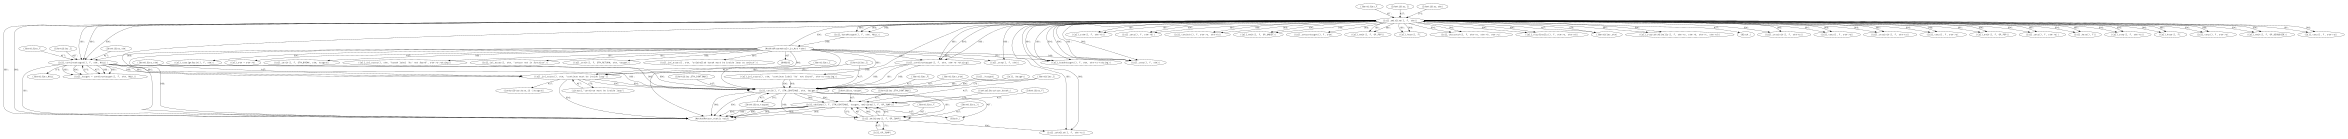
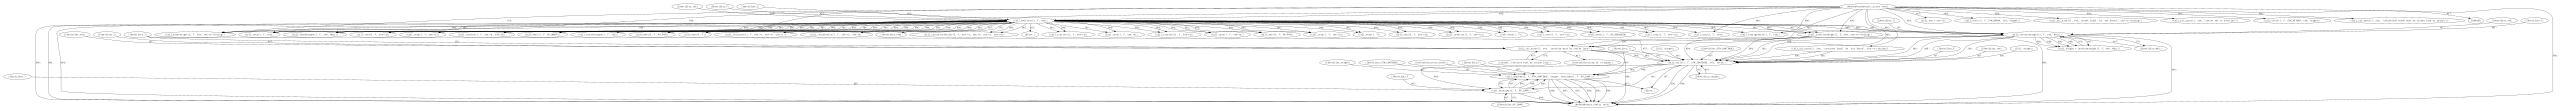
none -> (1398, 23)
none -> (2100, 41)
(822, 42) -> (1088, 16)
(788, 91) -> (1697, 63)
(973, 126) -> (1544, 100)
(882, 133) -> (1510, 105)
